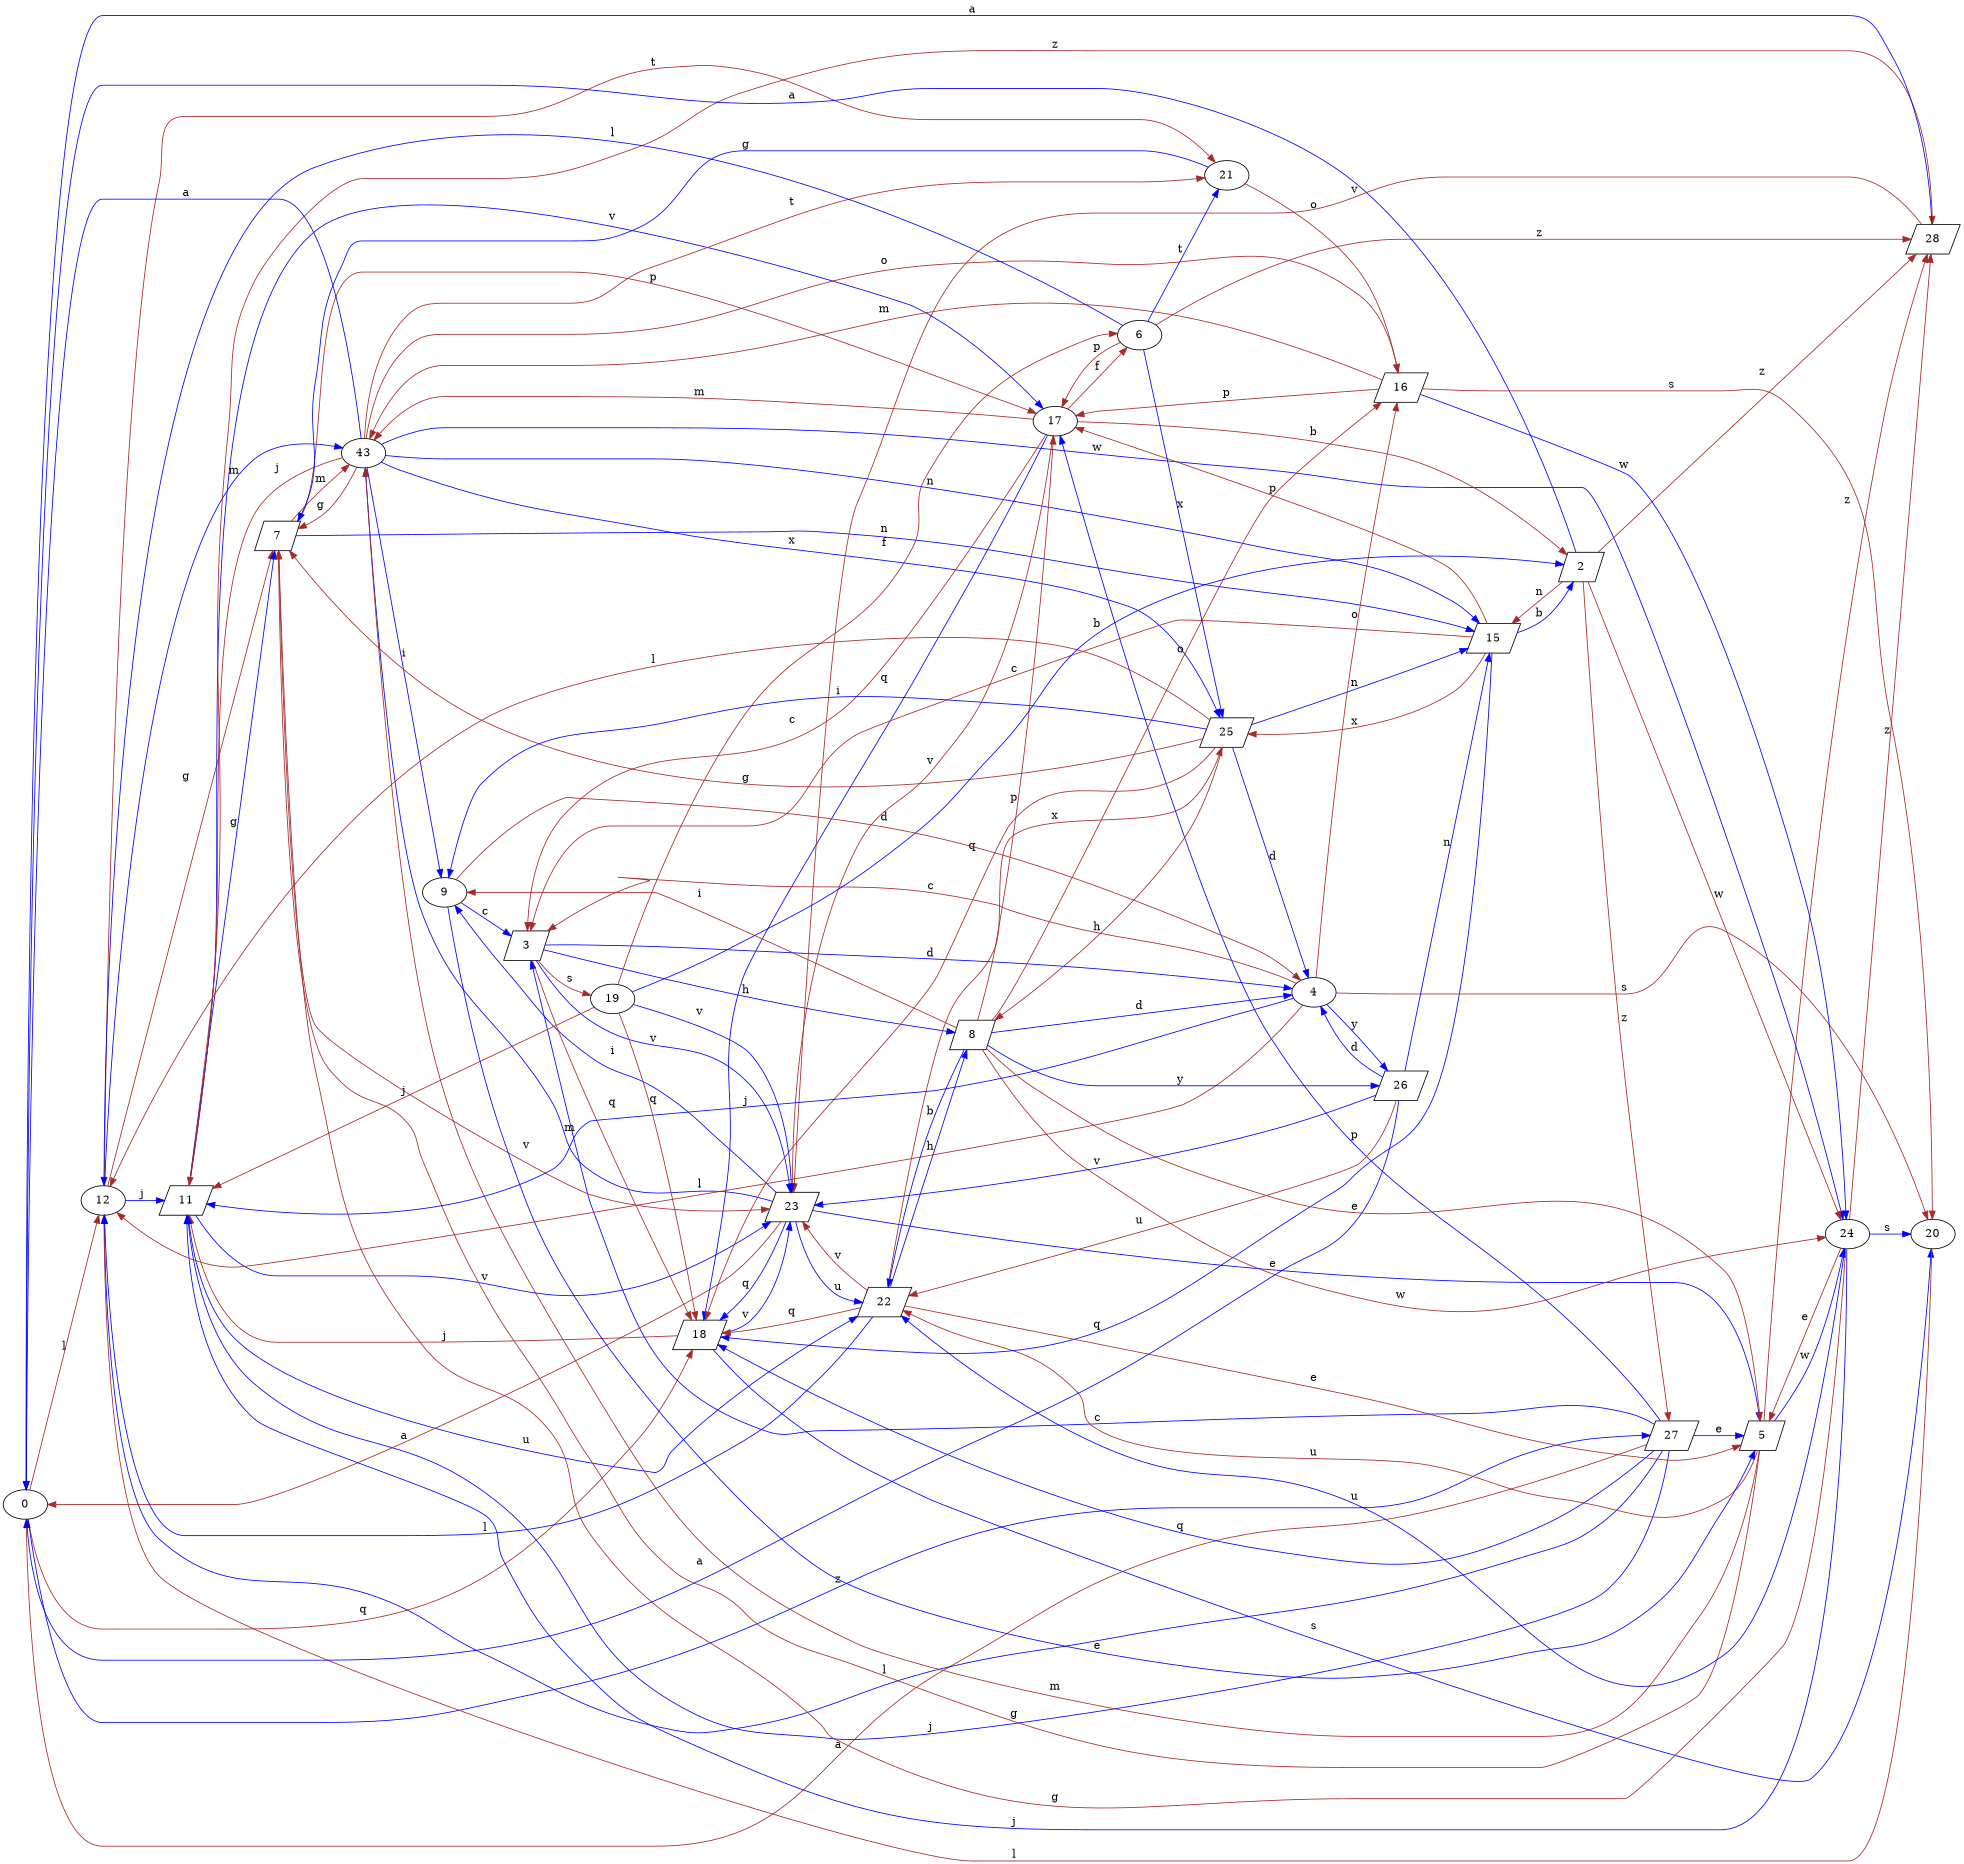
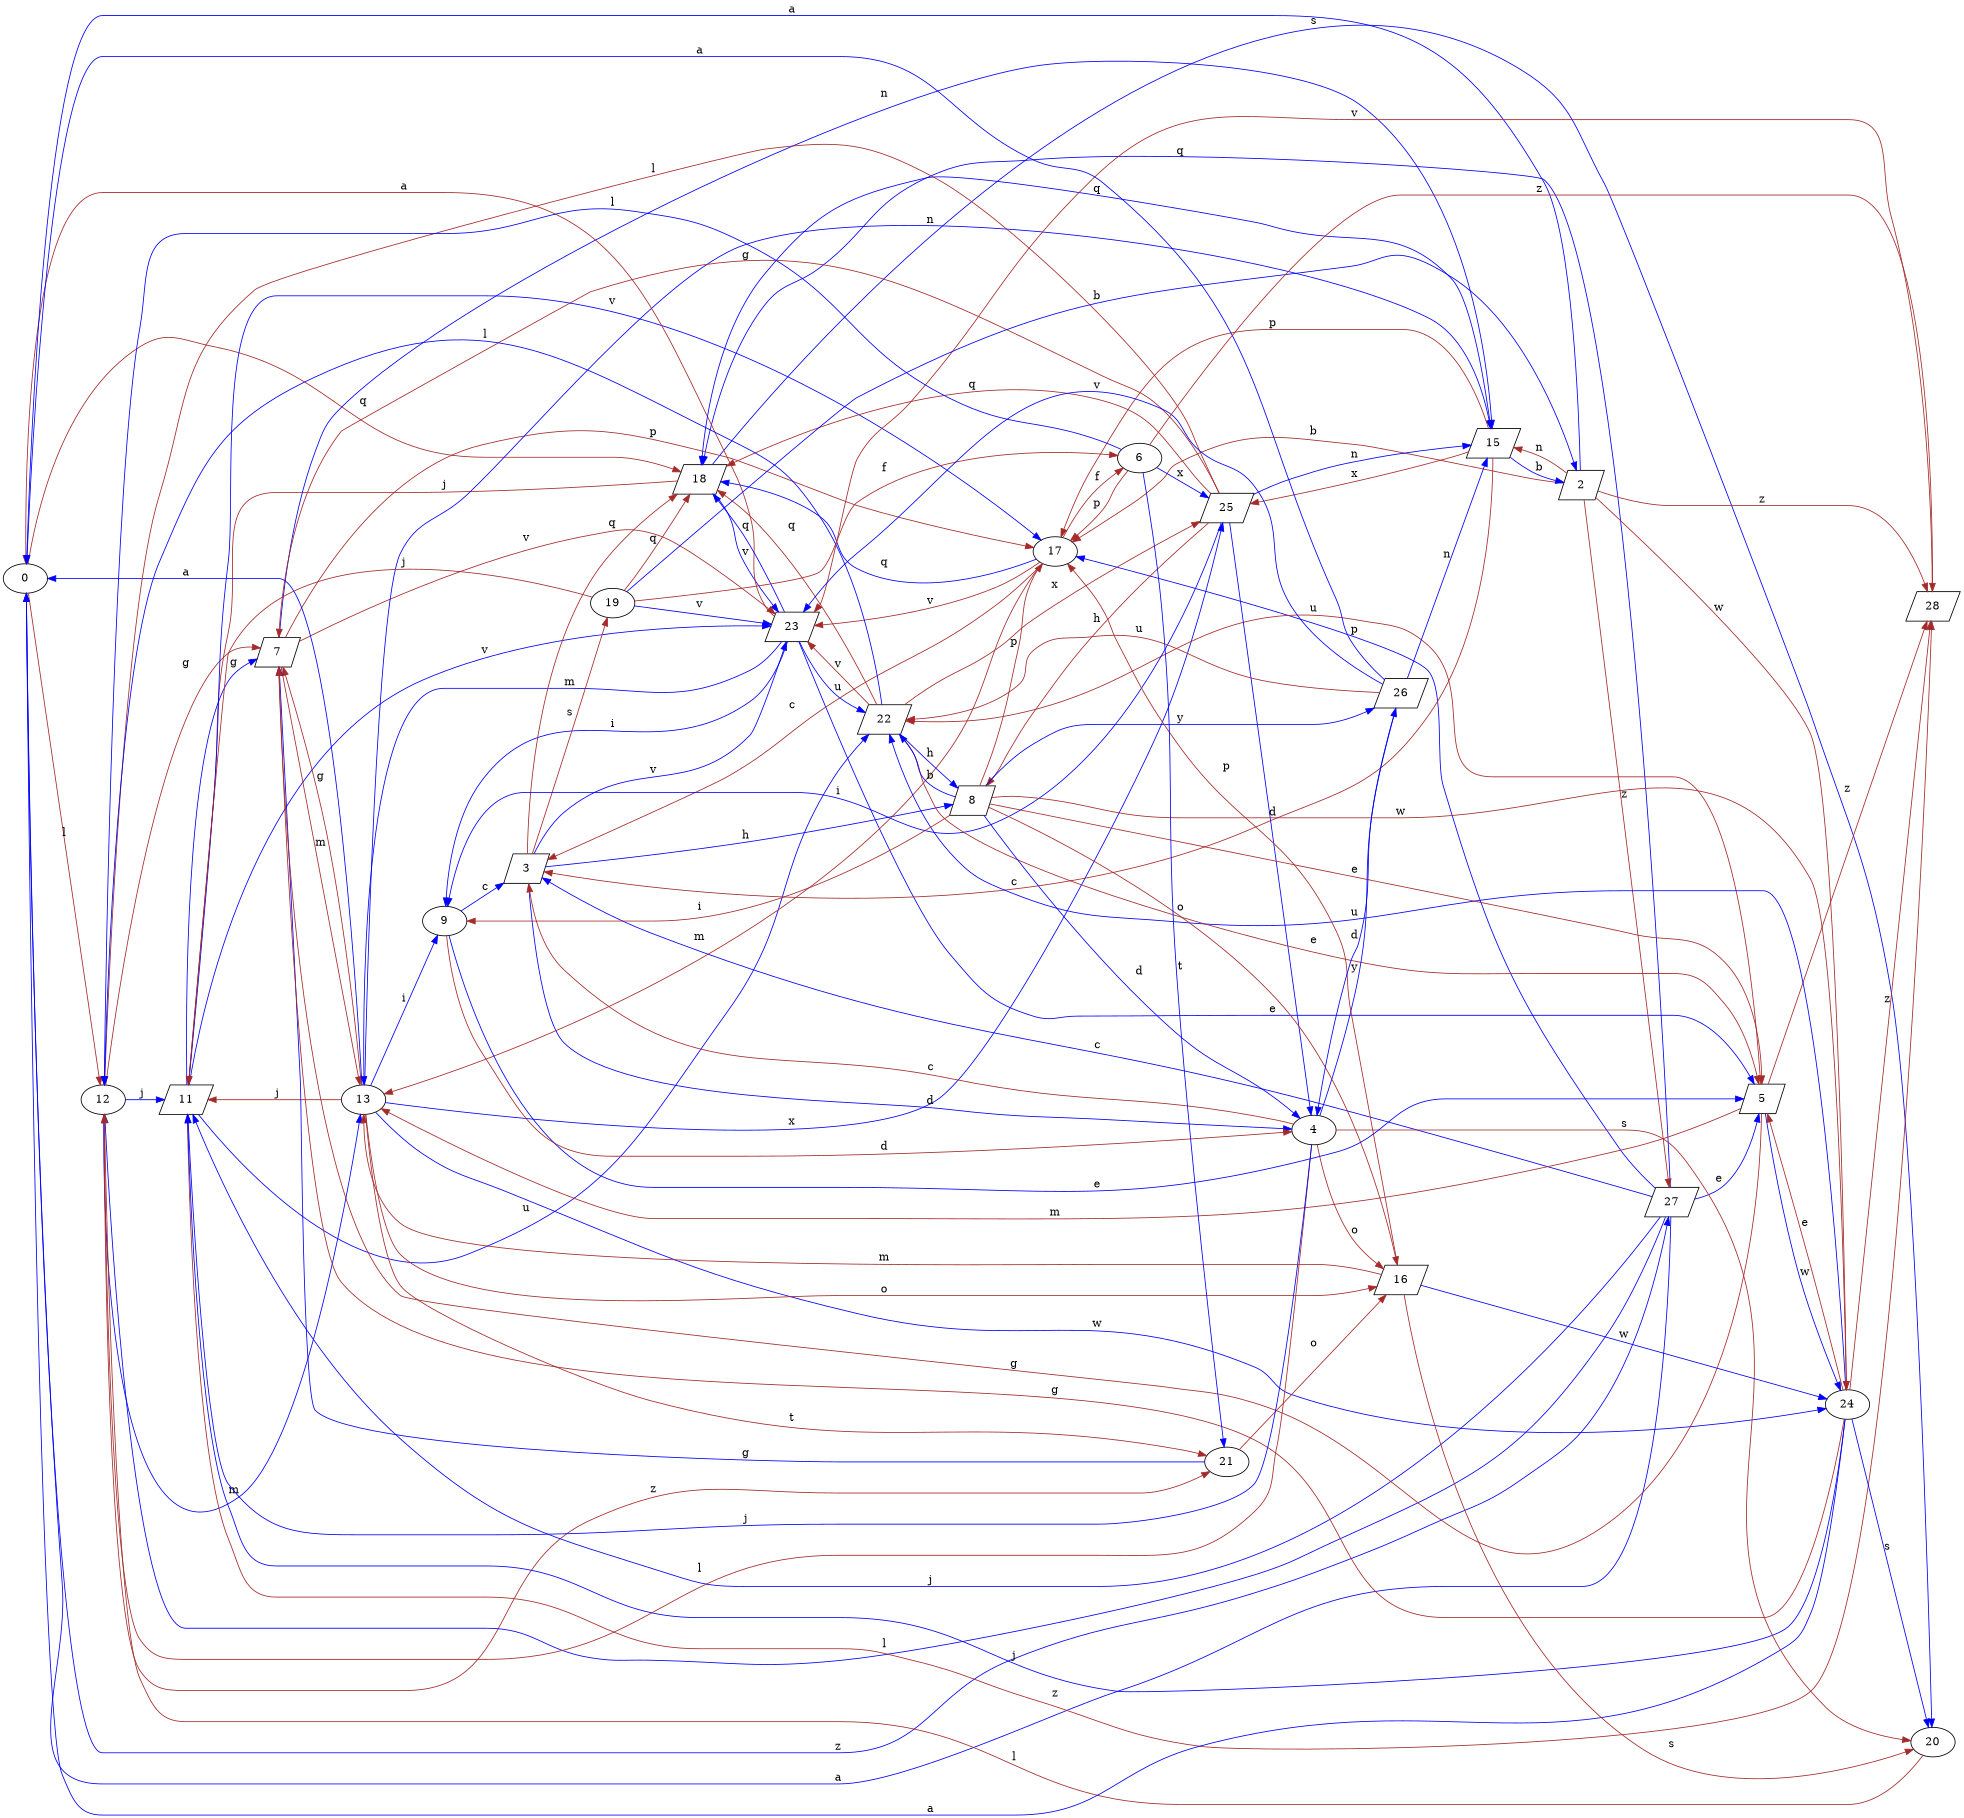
(358, 16) -> (462, 1815)
(654, 63) -> (654, 1489)
(1320, 442) -> (1308, 440)
(364, 453) -> (364, 1100)
(752, 1825) -> (450, 1784)
